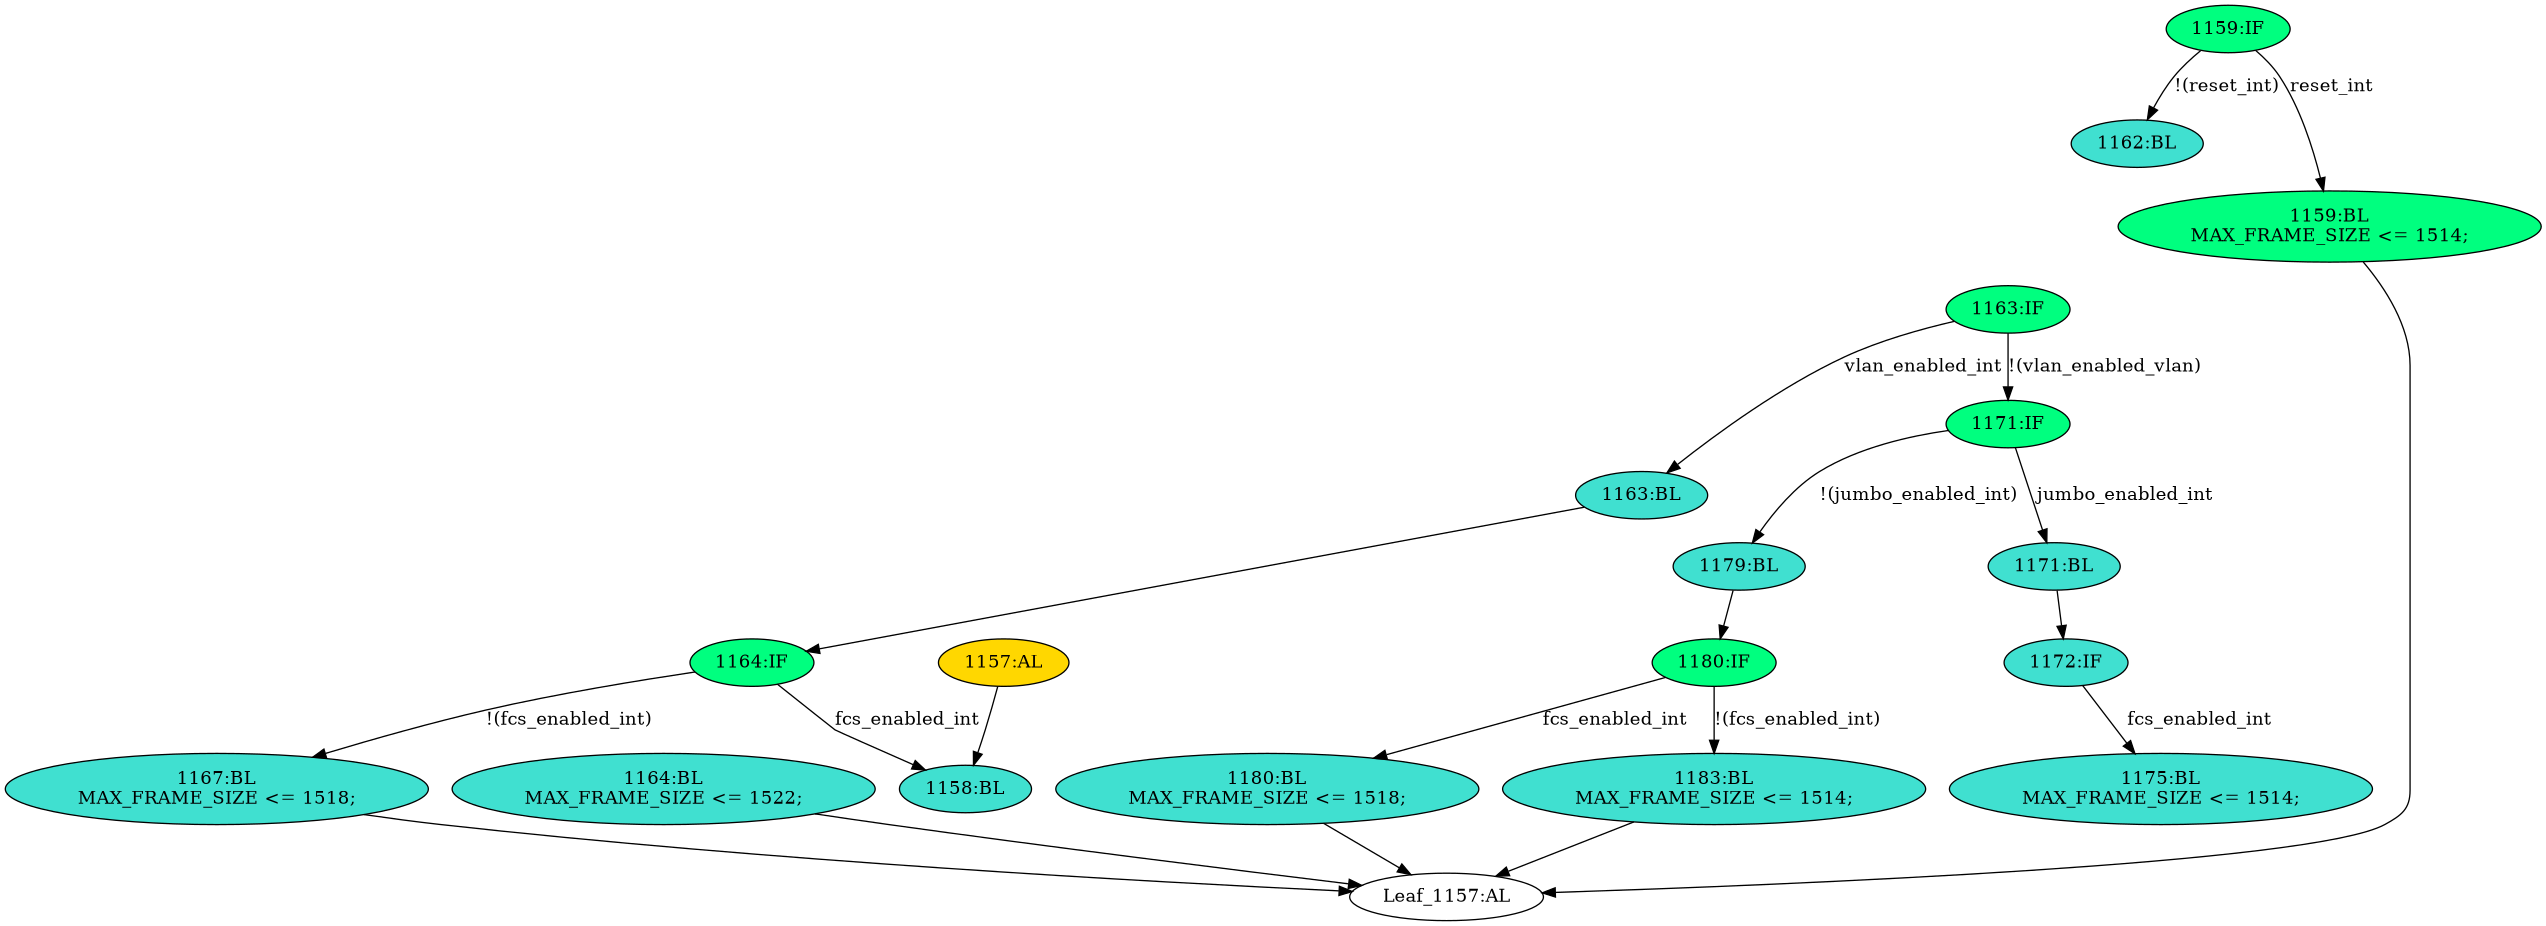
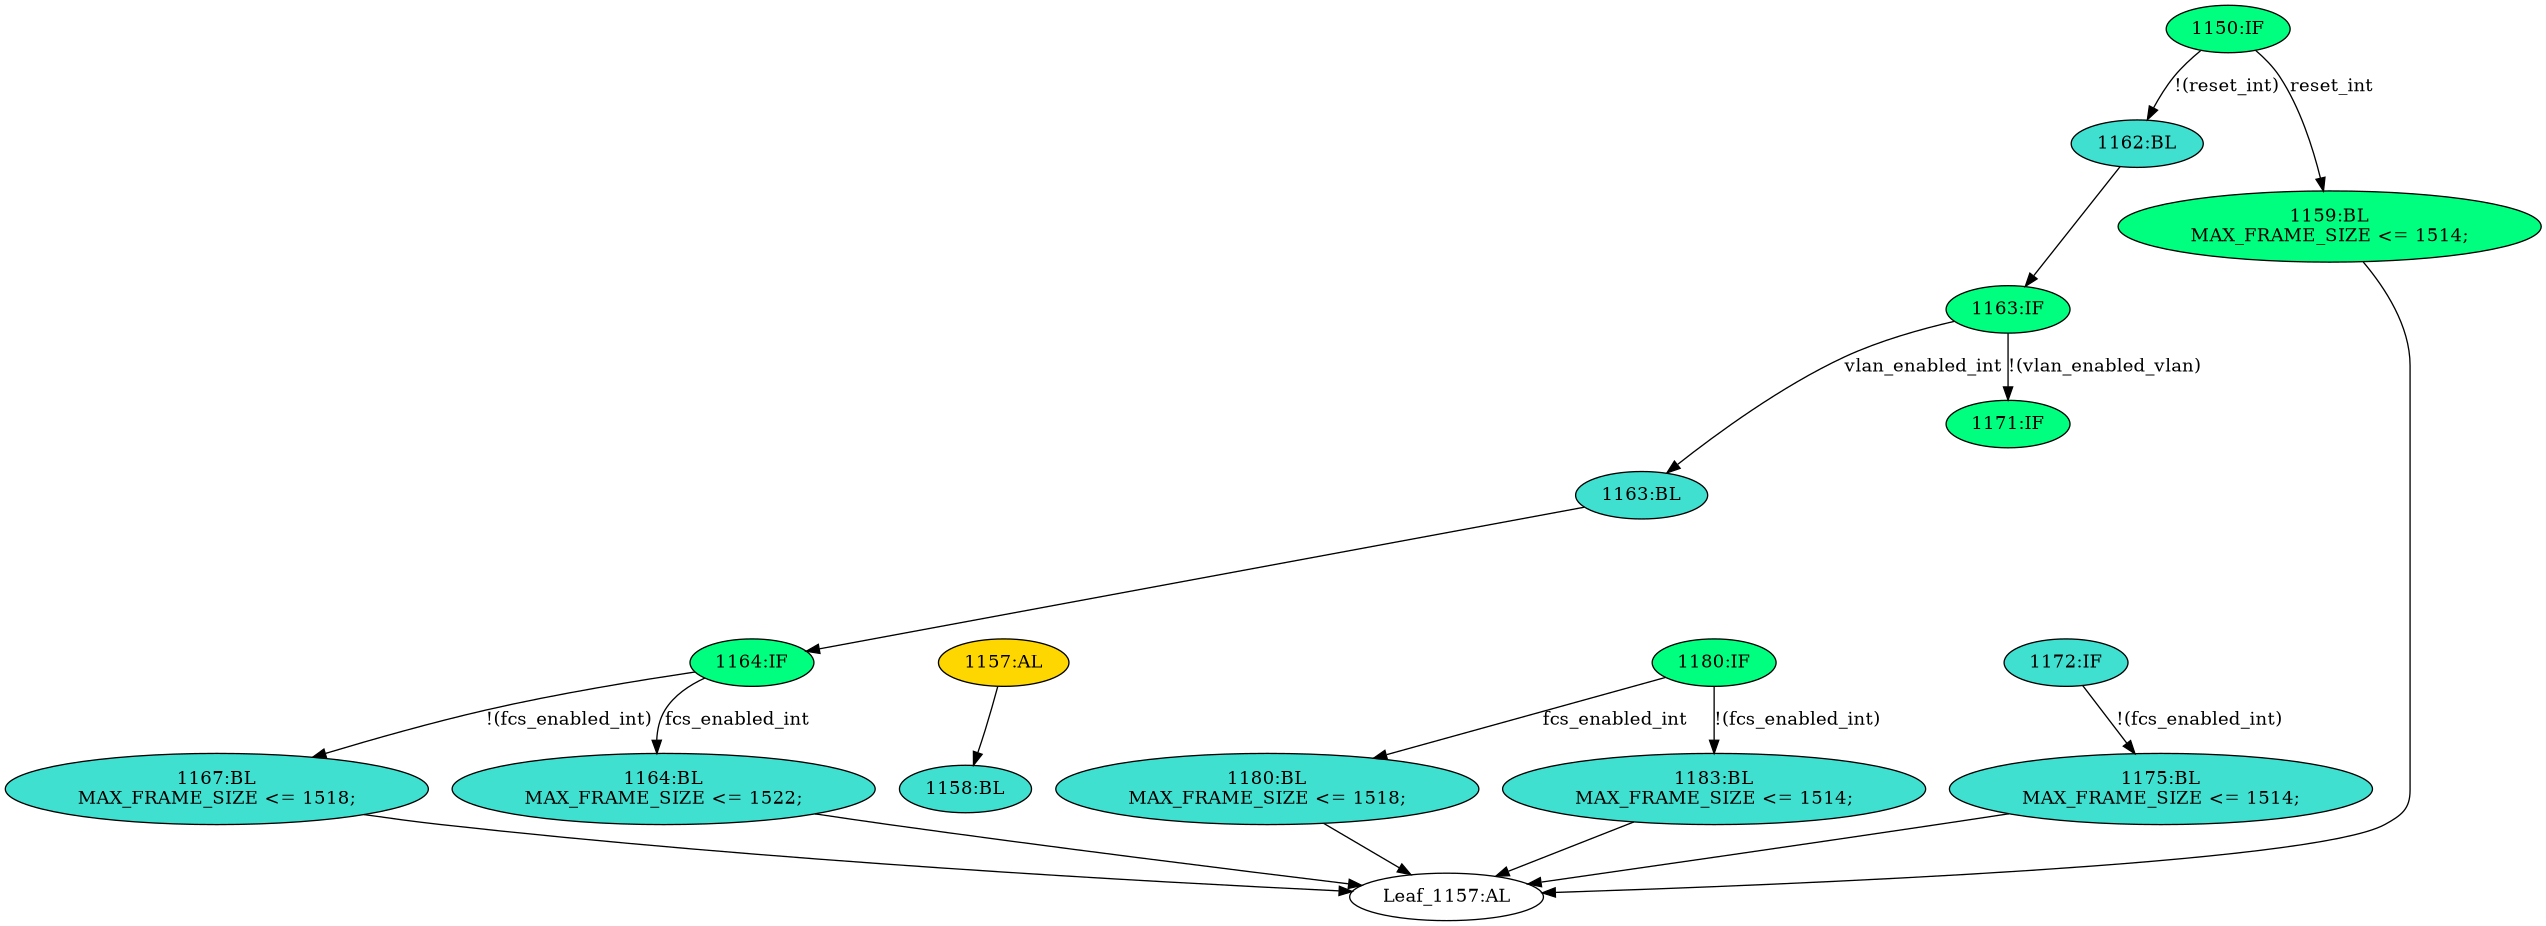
(2228, 29) -> (2228, 29)
none -> (2077, 221)
(1739, 566) -> none
(2054, 566) -> none
(2200, 720) -> (2200, 720)
(841, 732) -> (671, 702)
none -> (1775, 848)
